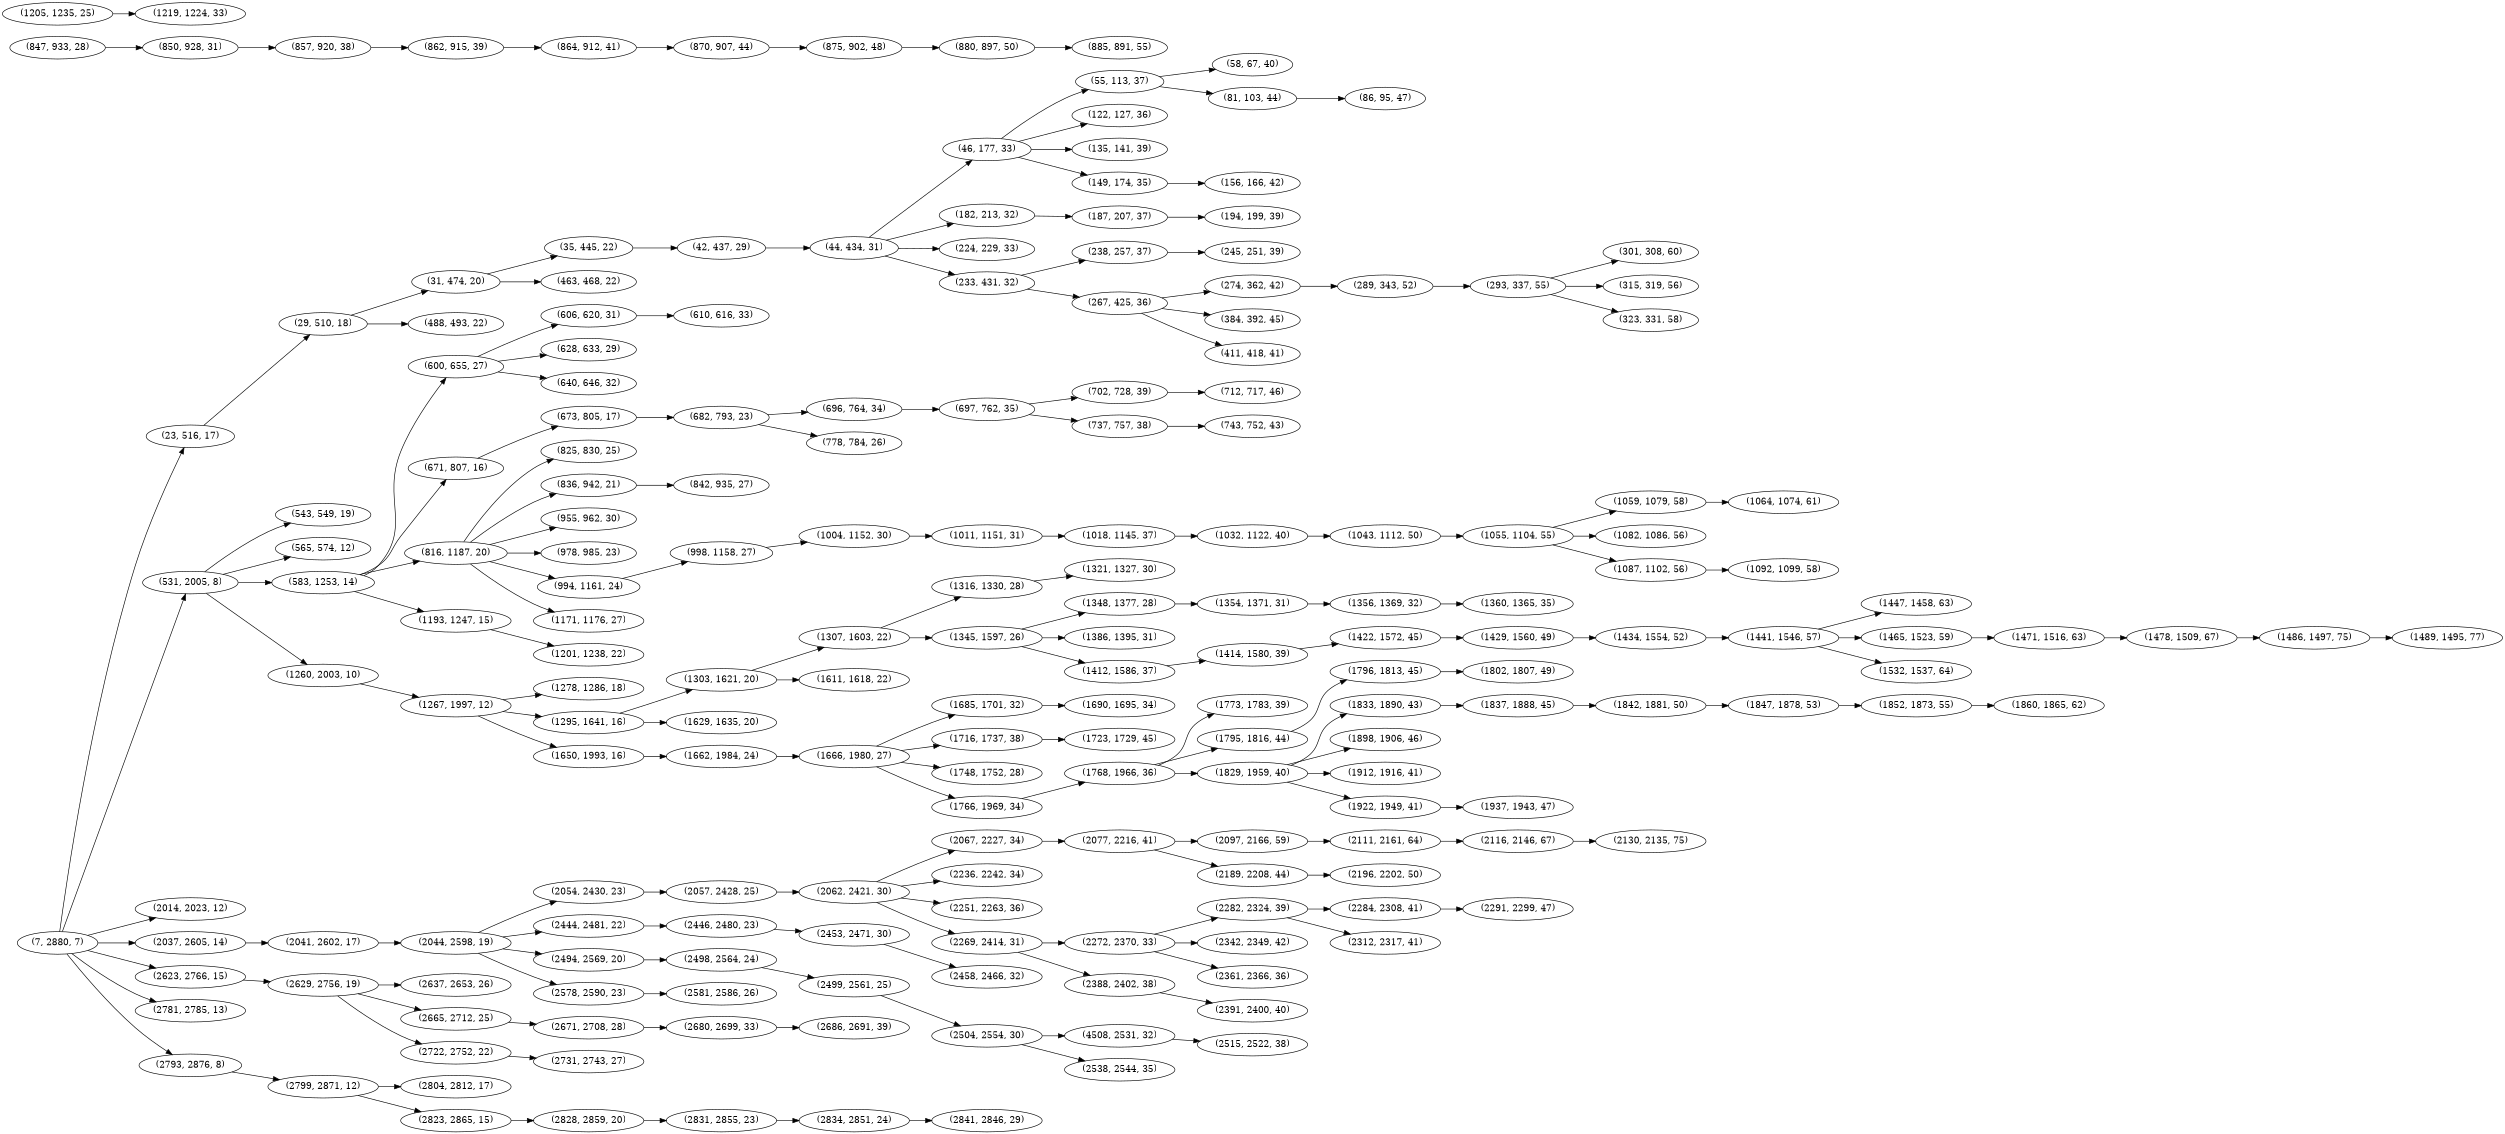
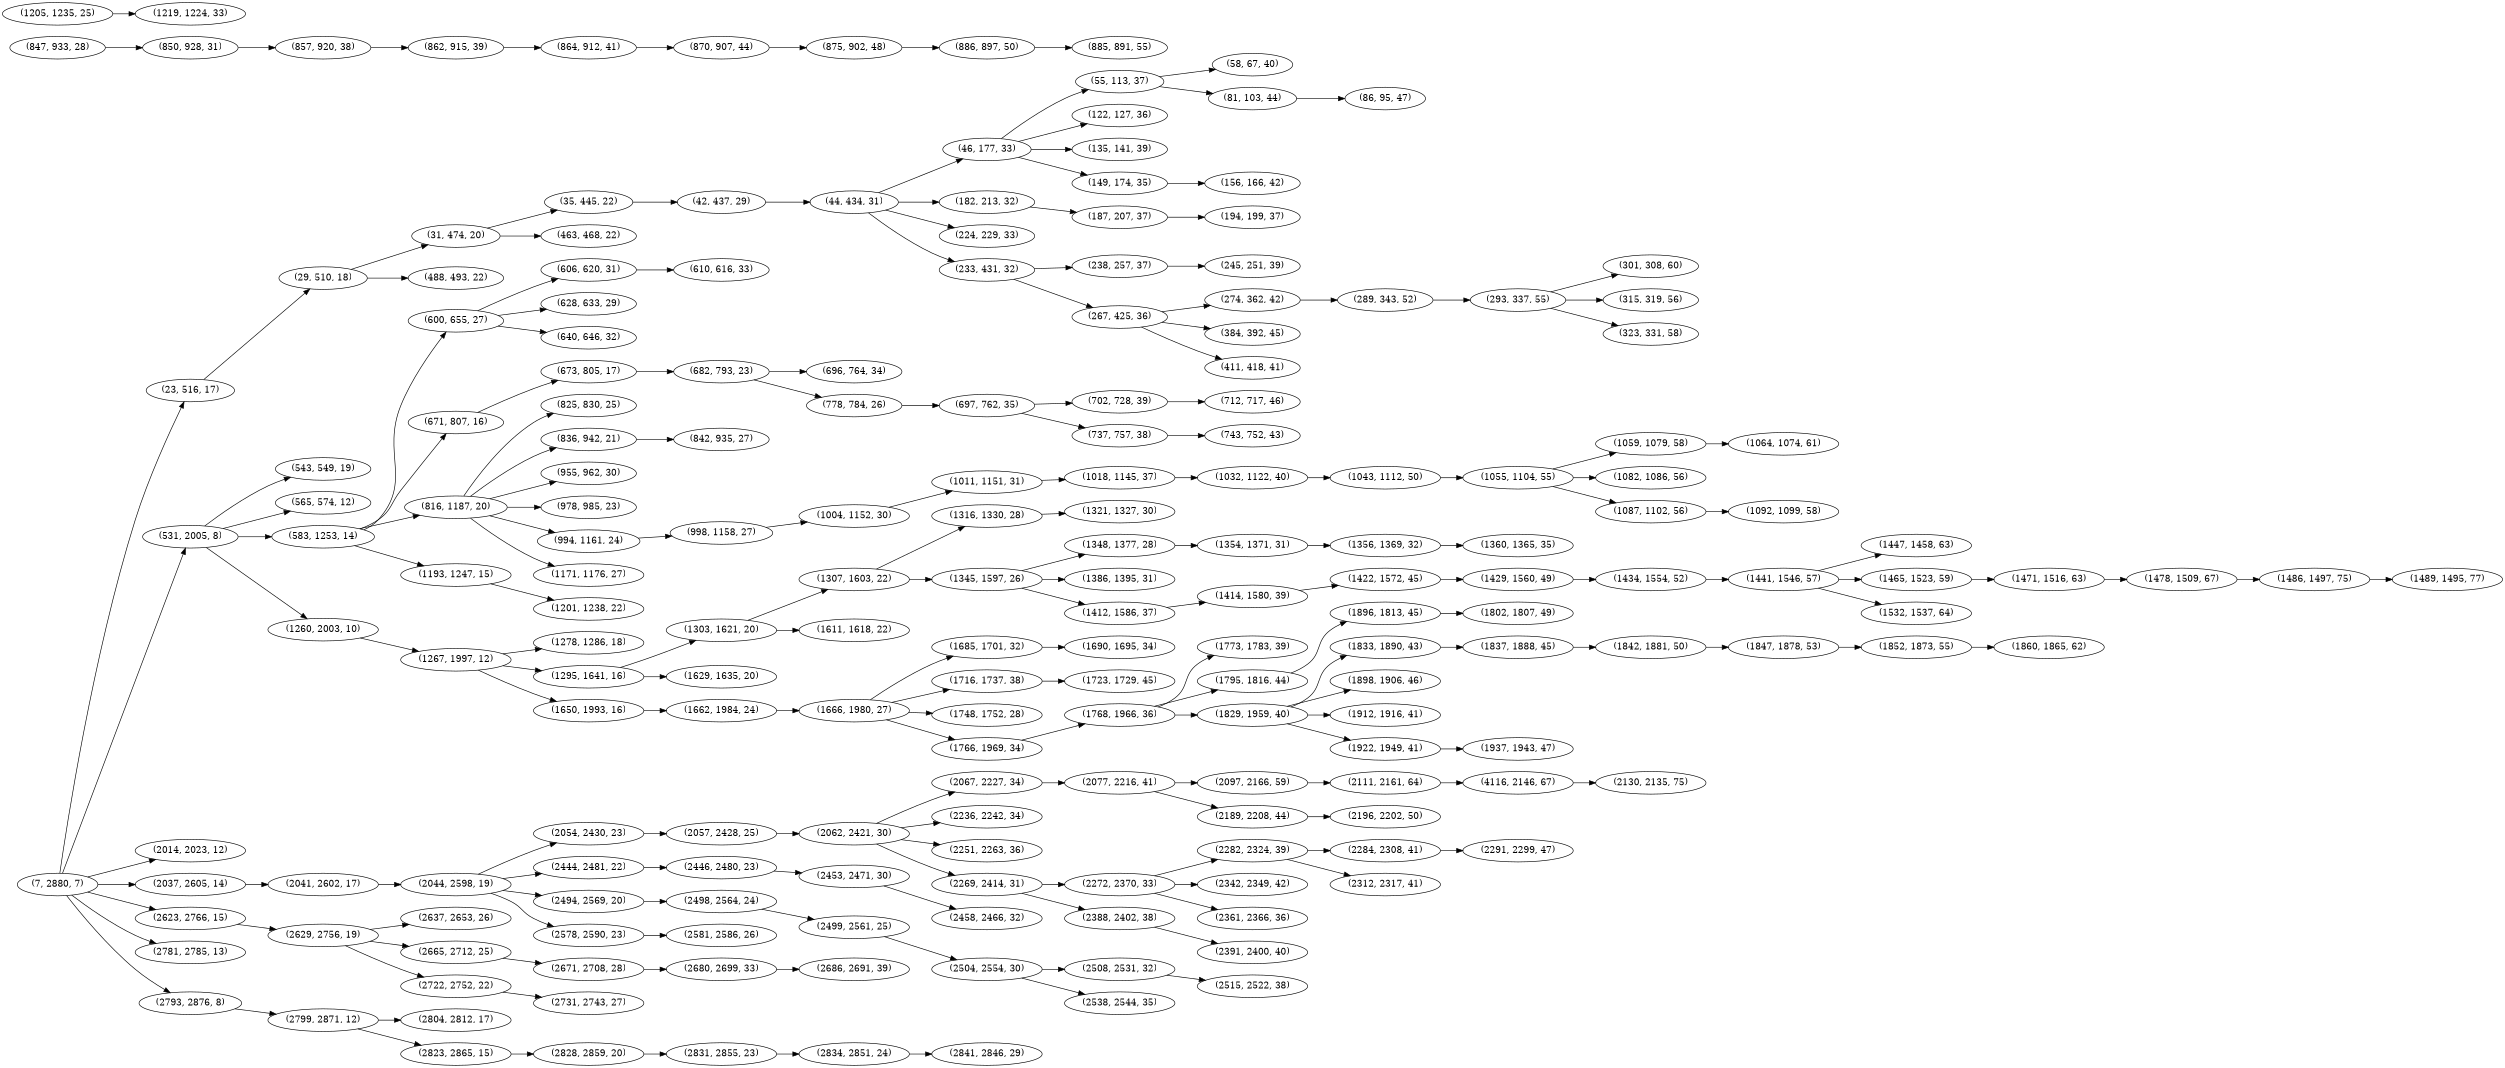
(987, 48) -> (987, 48)
(1252, 217) -> (1252, 217)
(917, 409) -> (917, 406)
(1385, 672) -> (1385, 613)
(1518, 841) -> (1518, 783)
(1120, 1036) -> (1120, 969)
